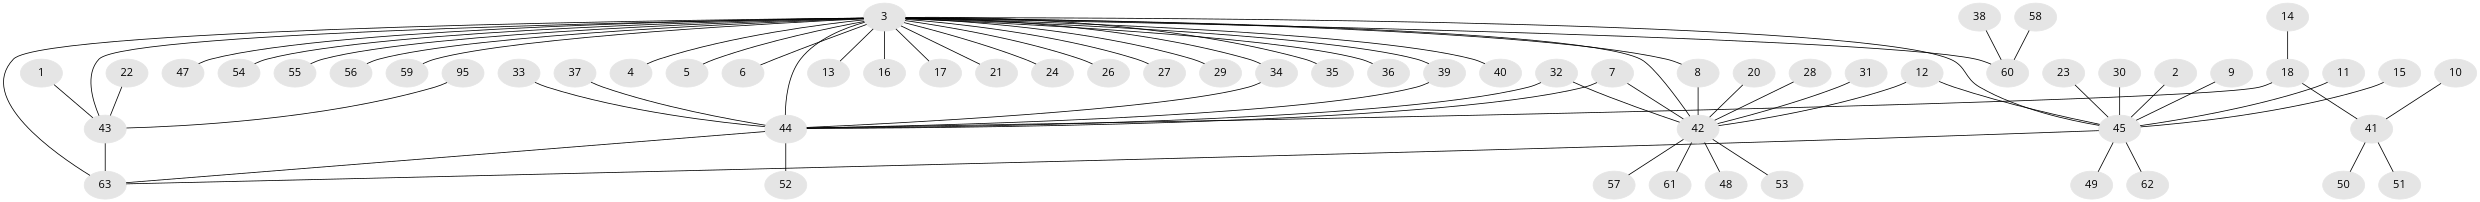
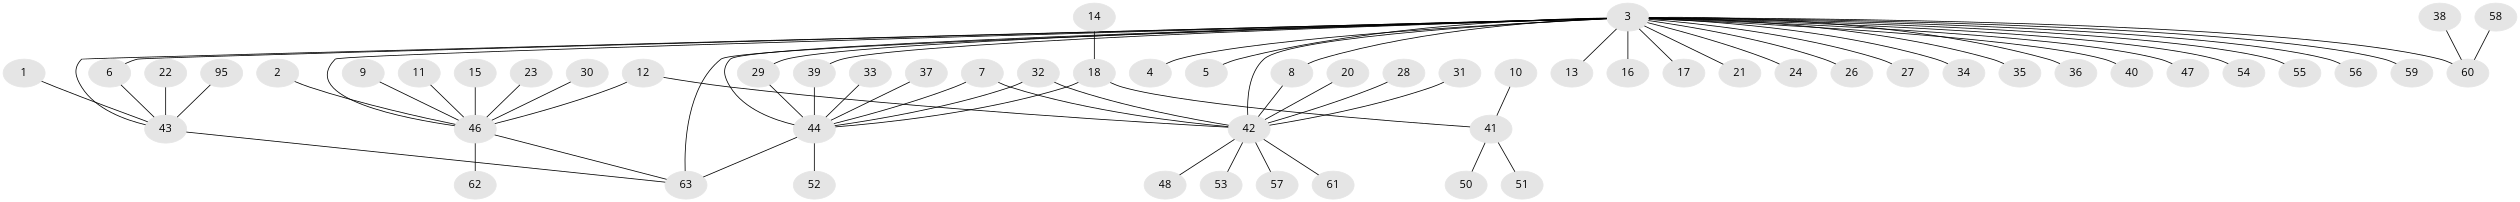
none -> (138, 101)
(1035, 114) -> (786, 101)
(2120, 129) -> (475, 129)
(2092, 185) -> none
